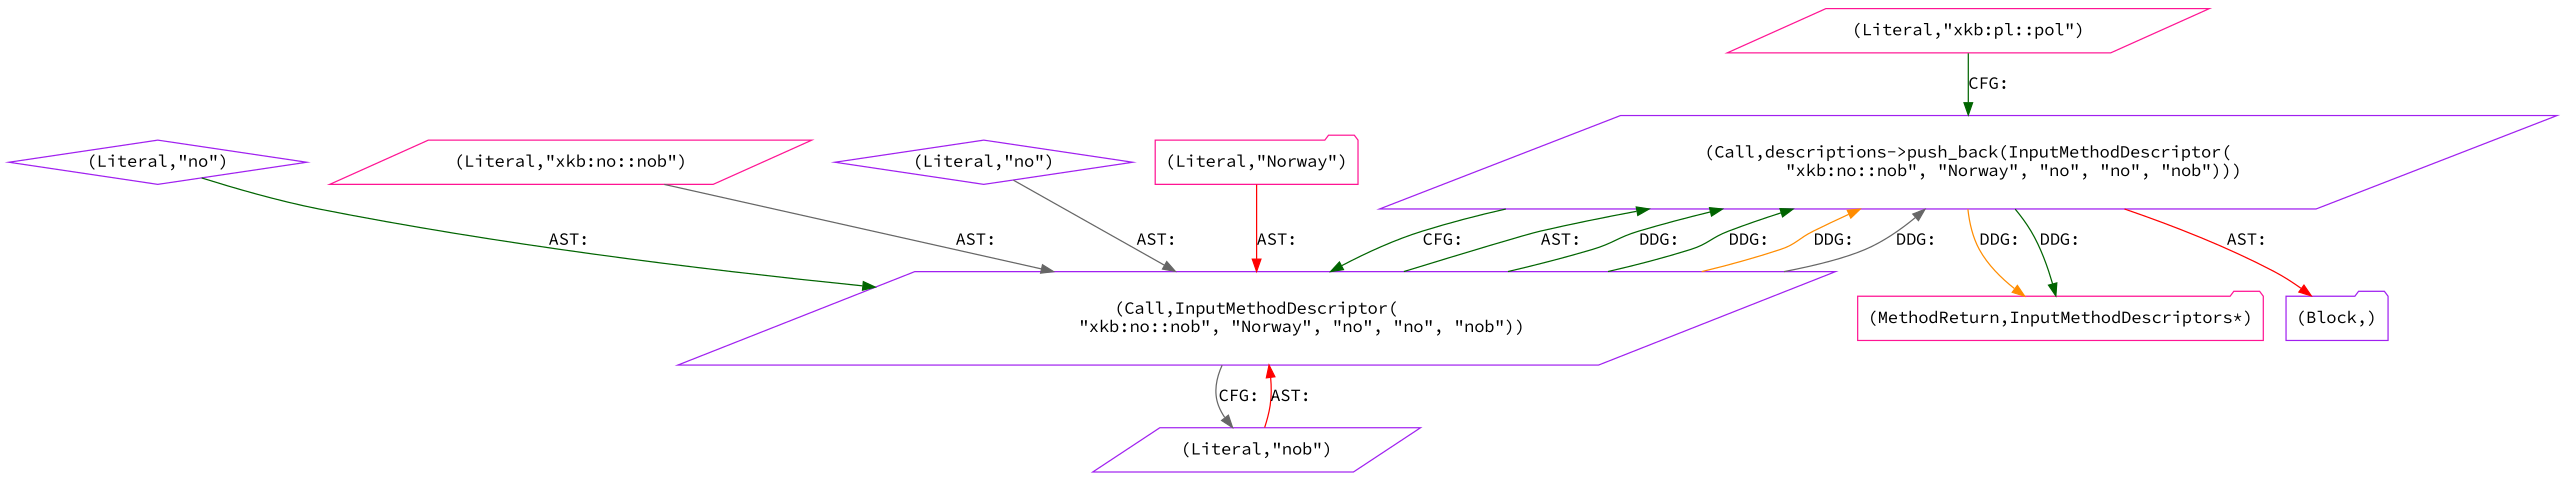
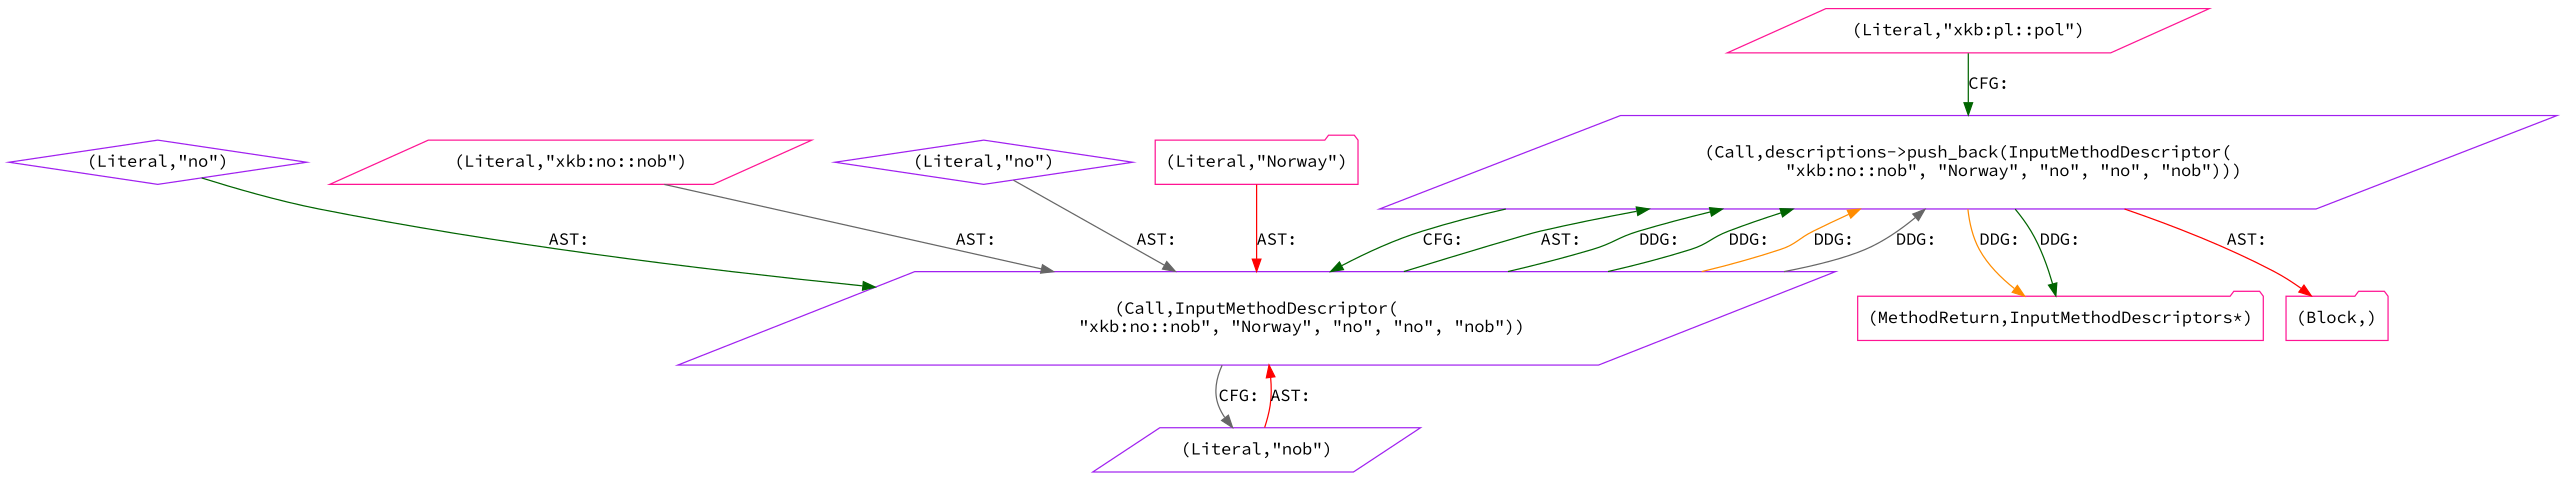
(2337, 318) -> (2337, 318)
